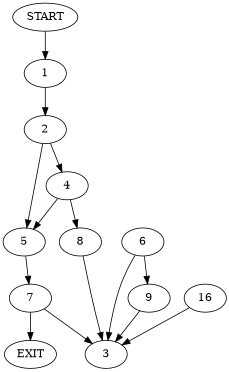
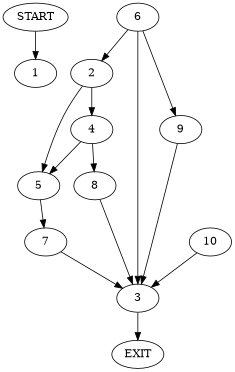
(45, 98) -> (117, 42)
(205, 298) -> (210, 242)
(30, 322) -> (138, 322)
